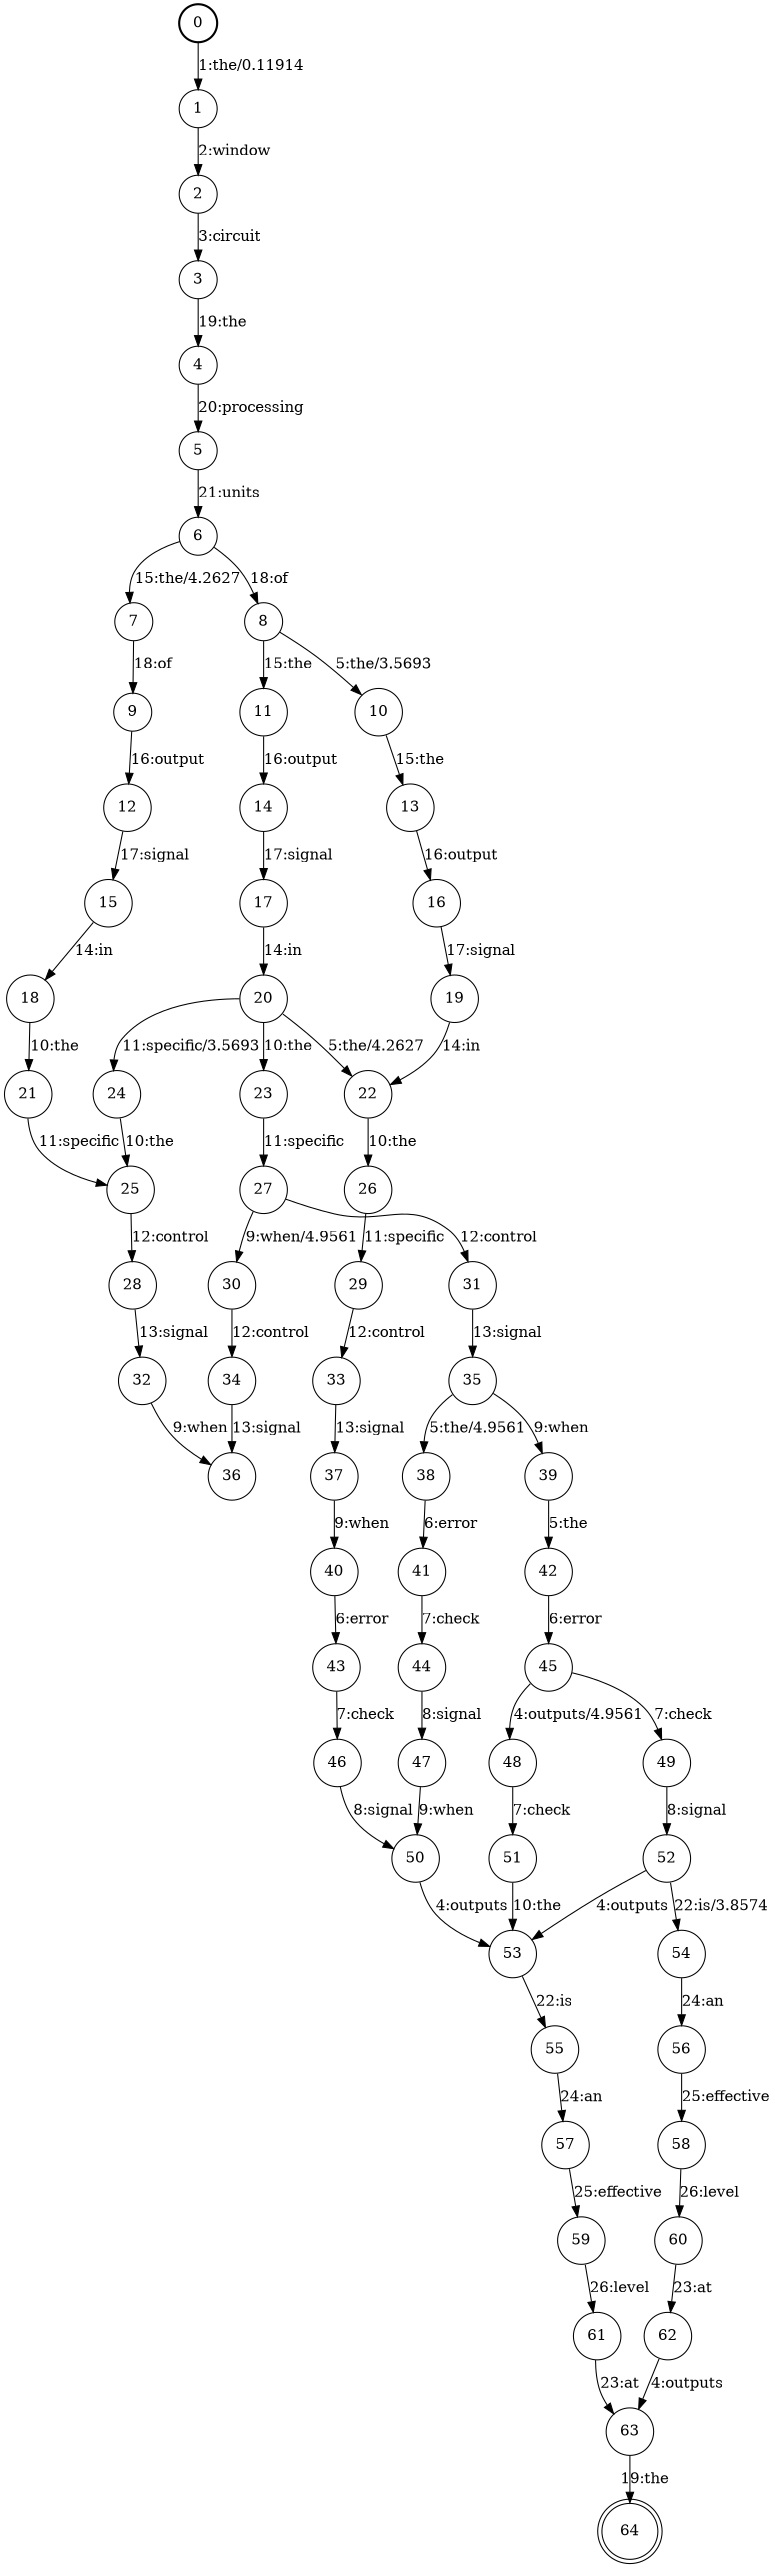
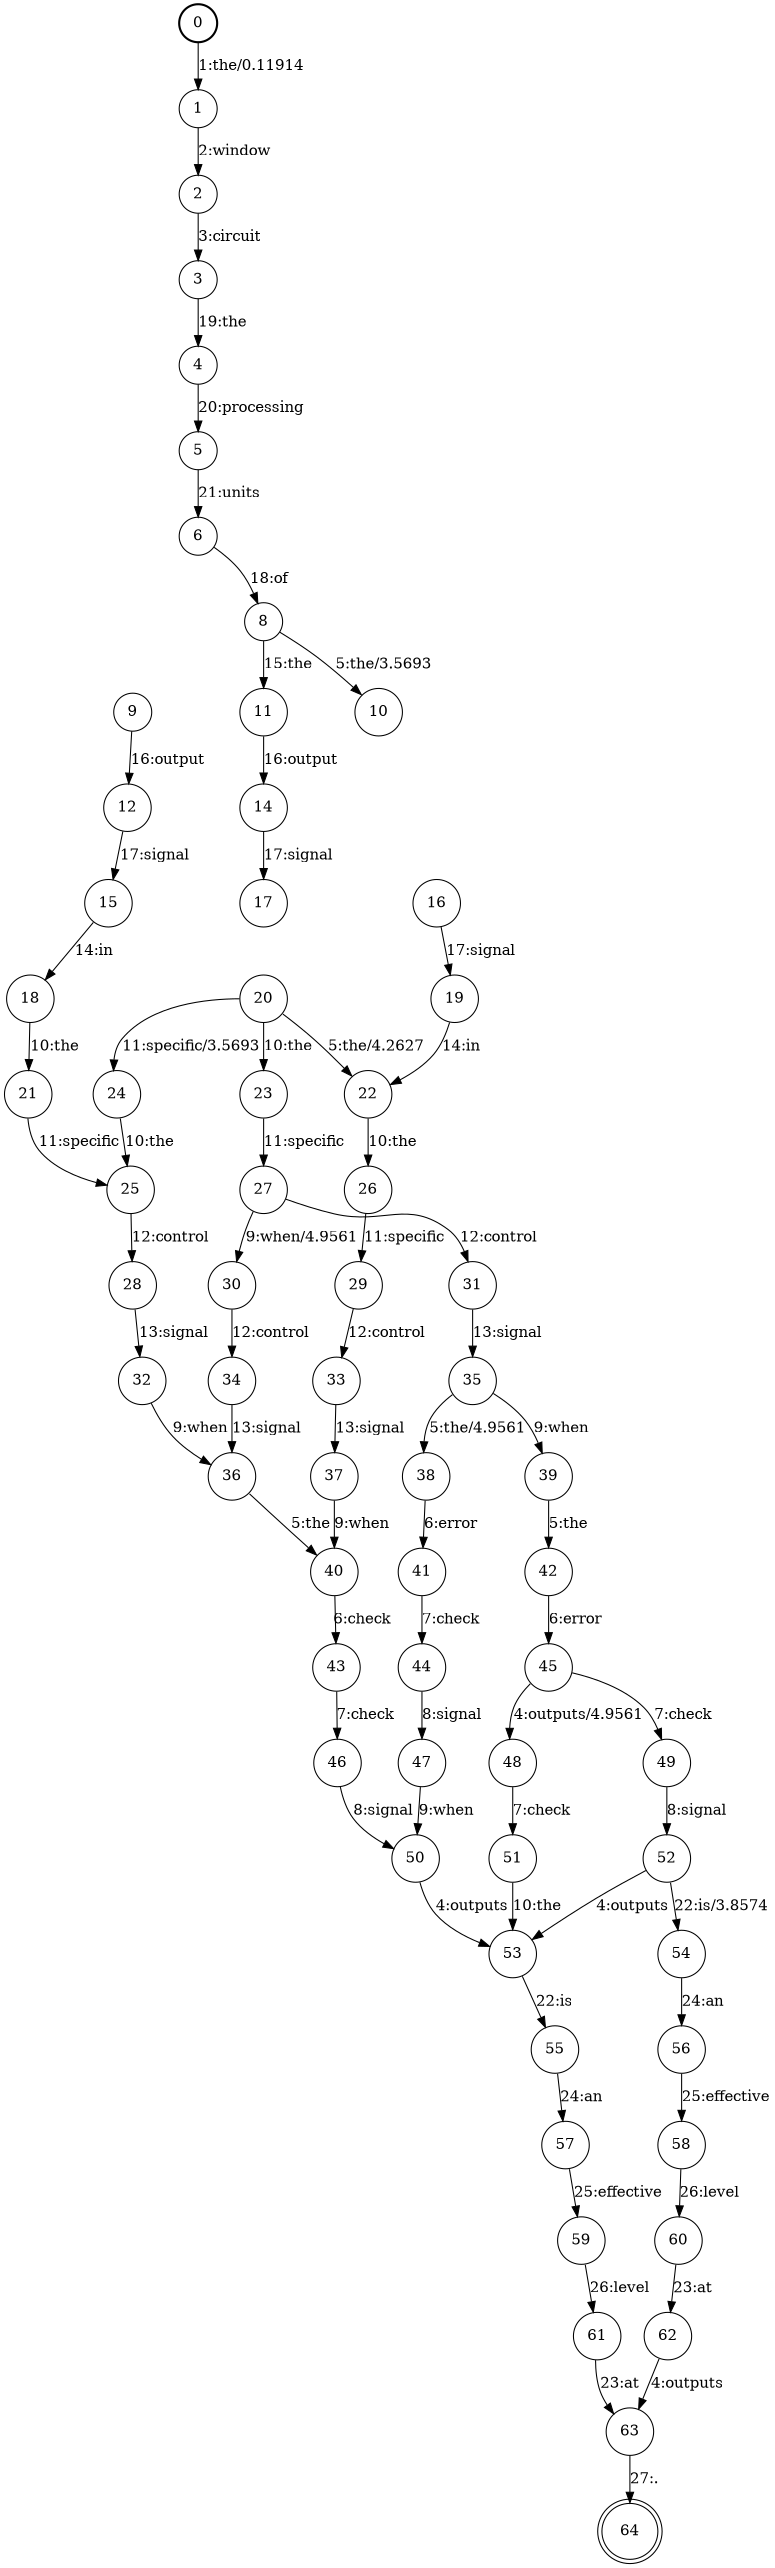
(134, 622) -> none
(410, 808) -> none
(264, 946) -> none
none -> (279, 1521)
(362, 1620) -> (362, 1620)
(645, 2479) -> (645, 2479)
